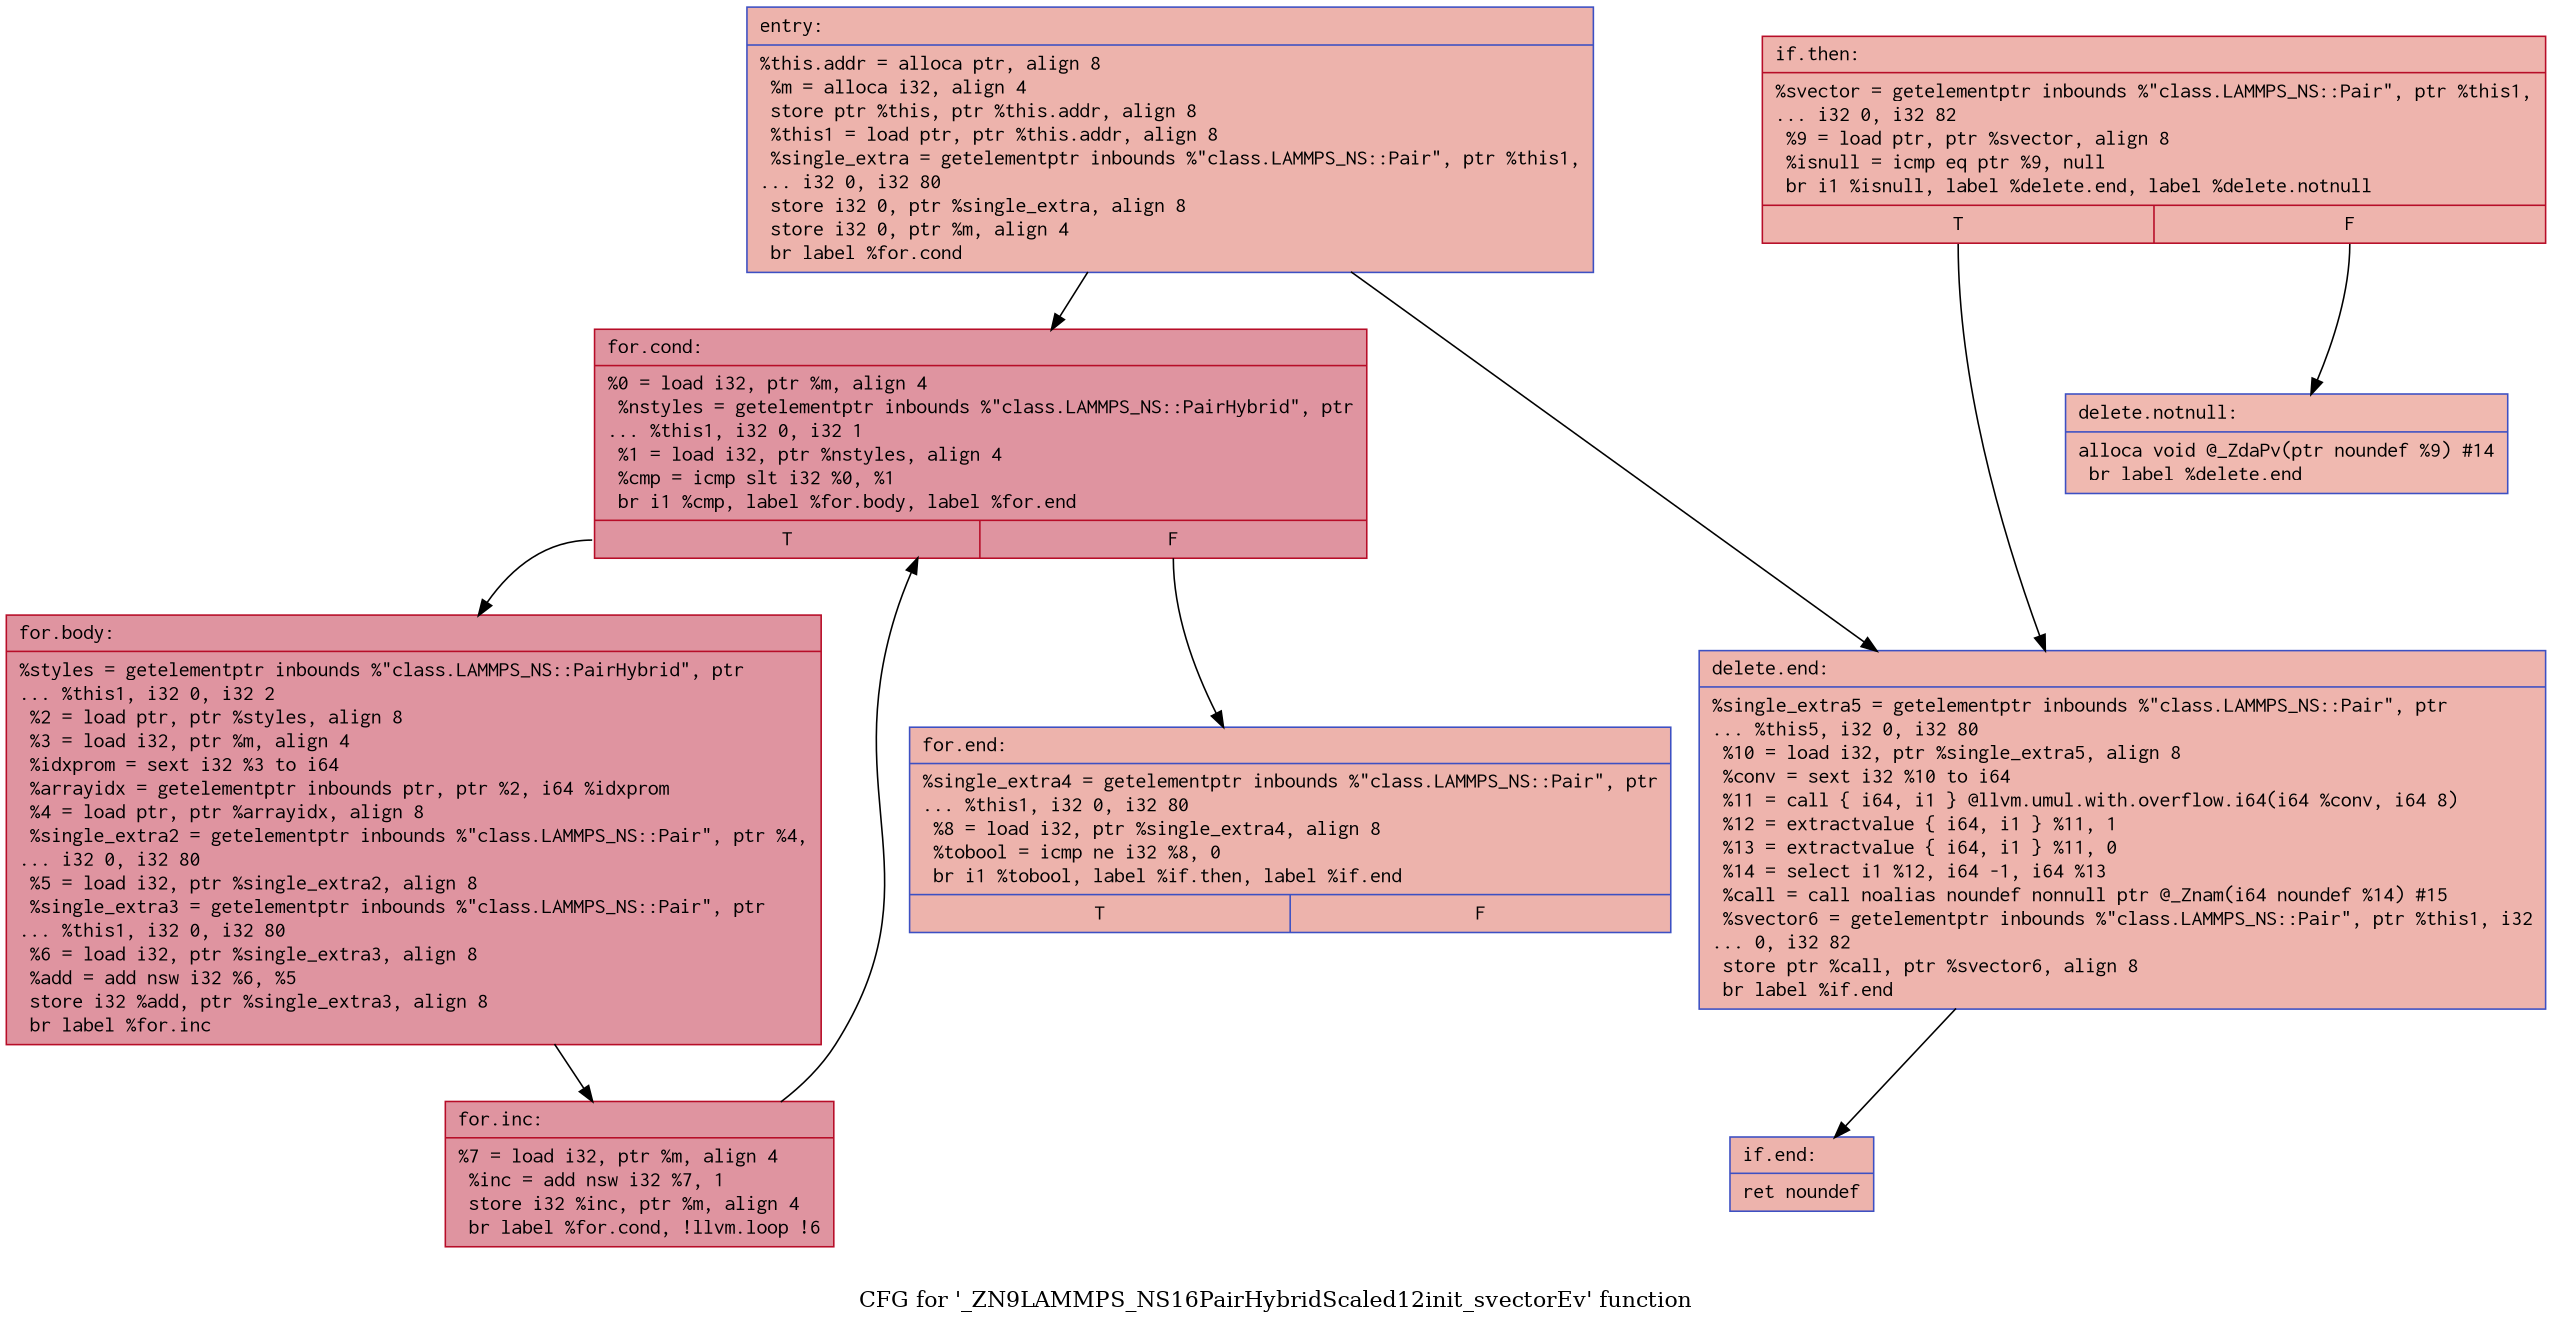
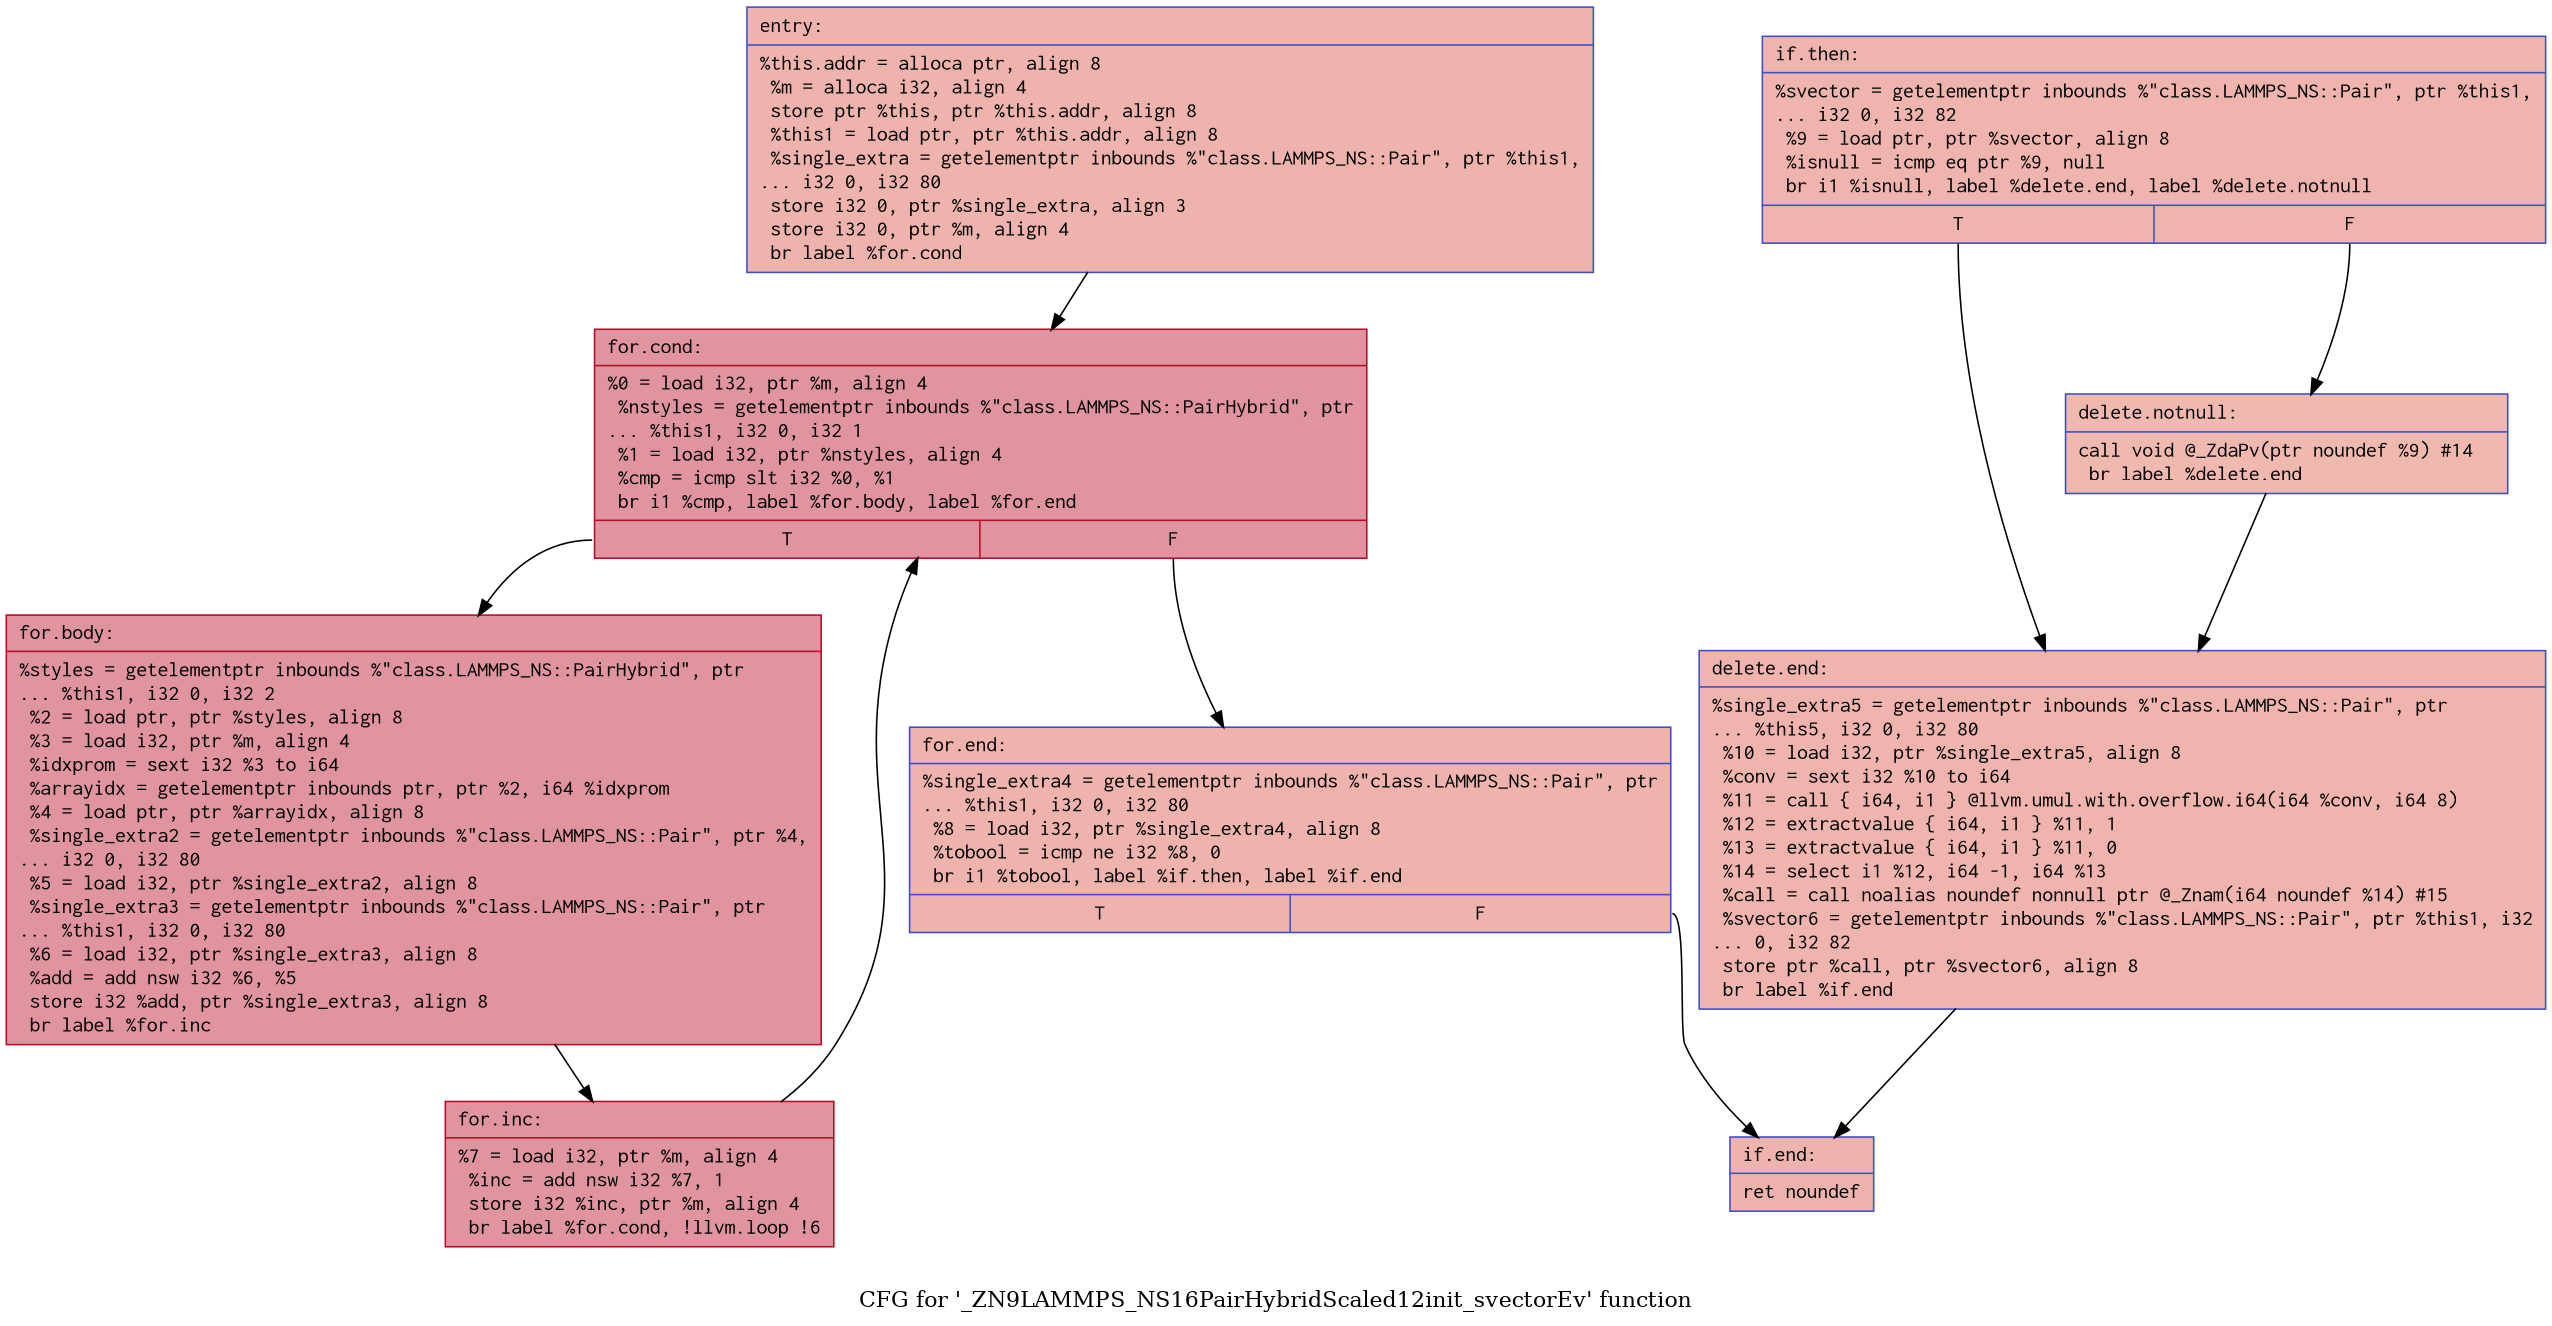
(2154, 140) -> (2154, 140)
(974, 205) -> (974, 205)
(2287, 450) -> (2276, 450)
(1607, 457) -> (2235, 565)
none -> (1683, 1030)
